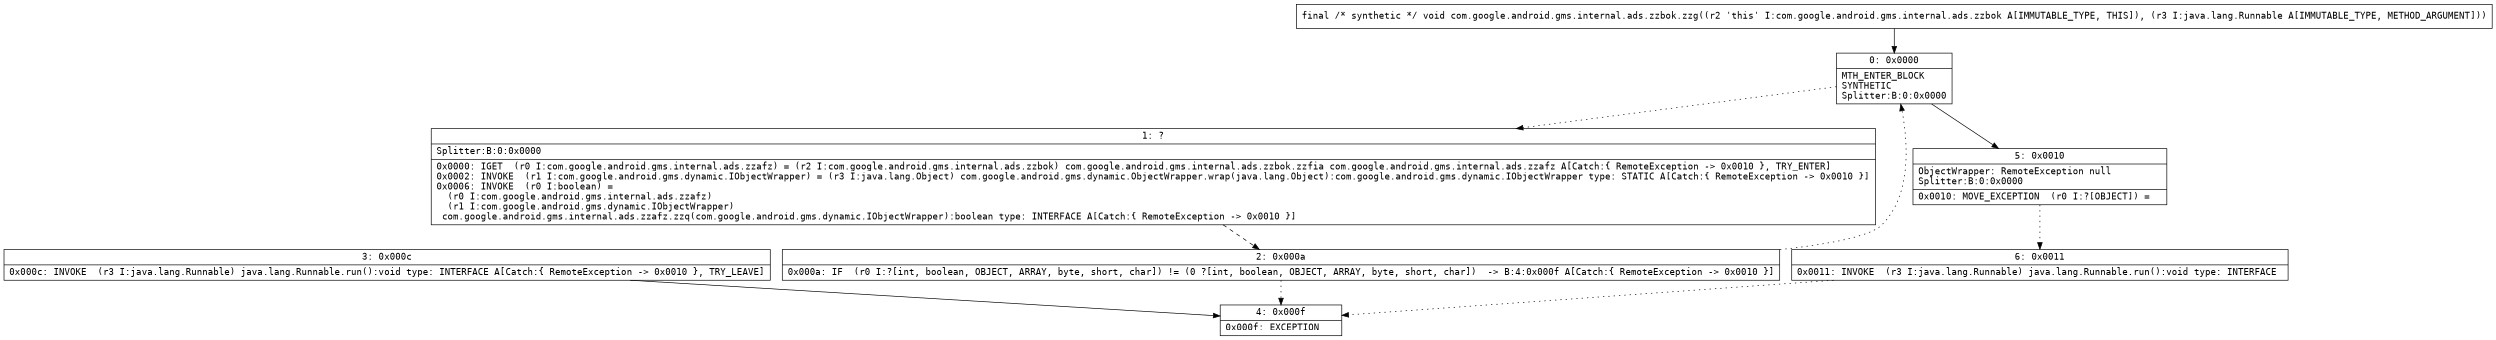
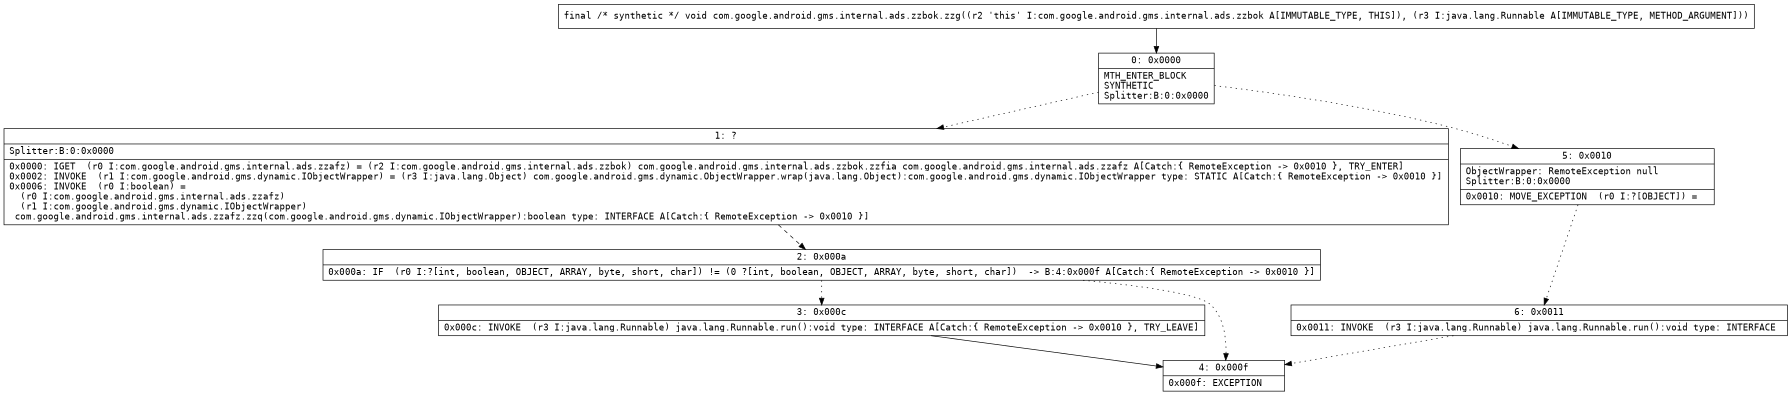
(1962, 124) -> (1365, 109)
(1886, 219) -> (822, 289)
